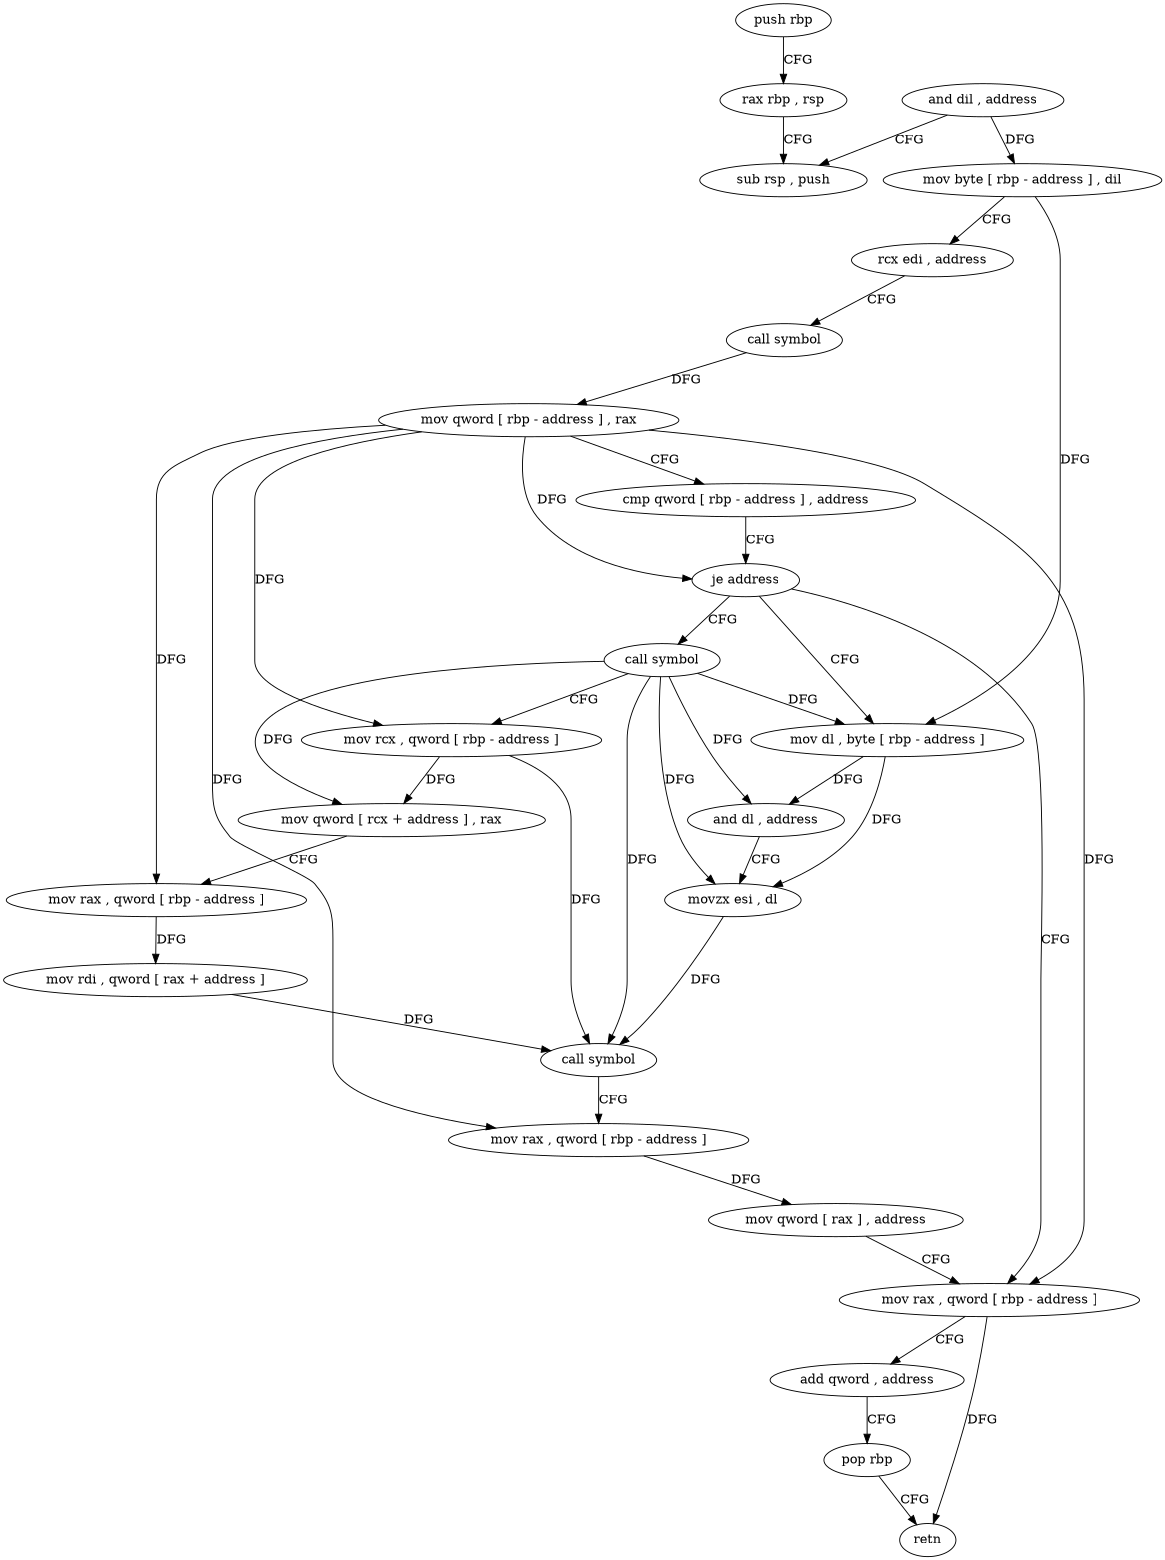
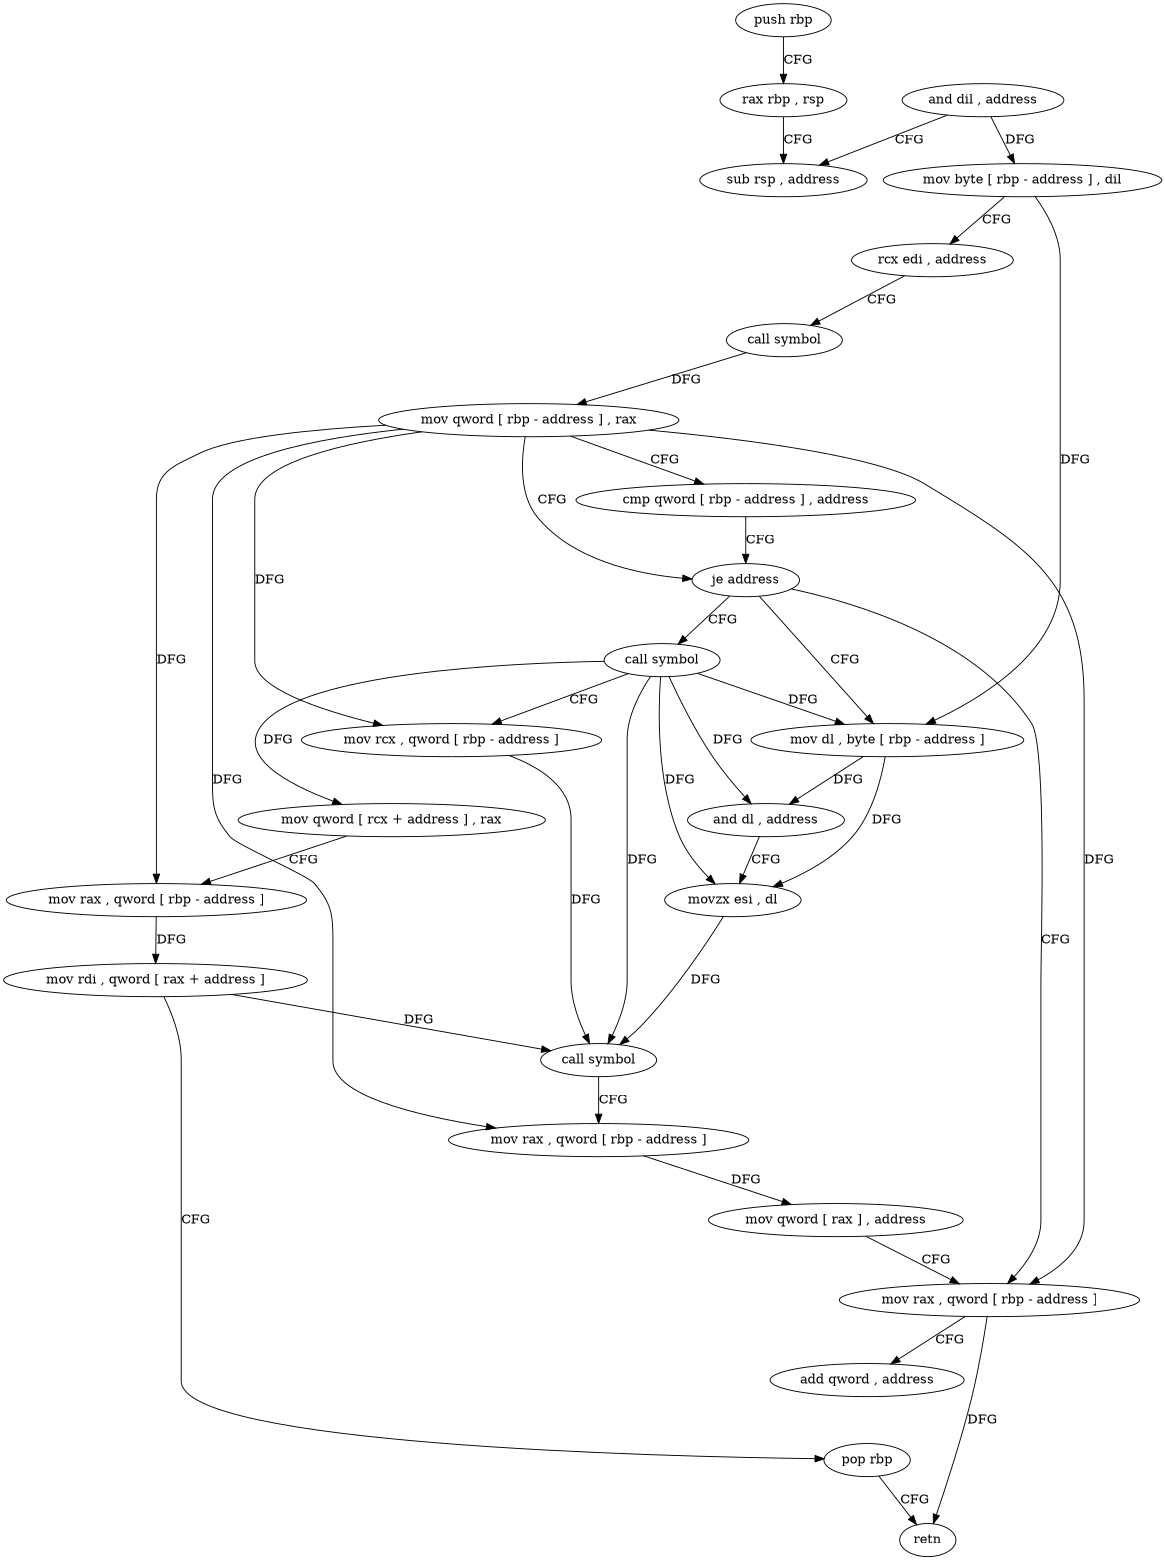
(783, 180) -> (783, 180)
(552, 500) -> (552, 500)
(424, 776) -> none
(867, 1415) -> (299, 1426)
